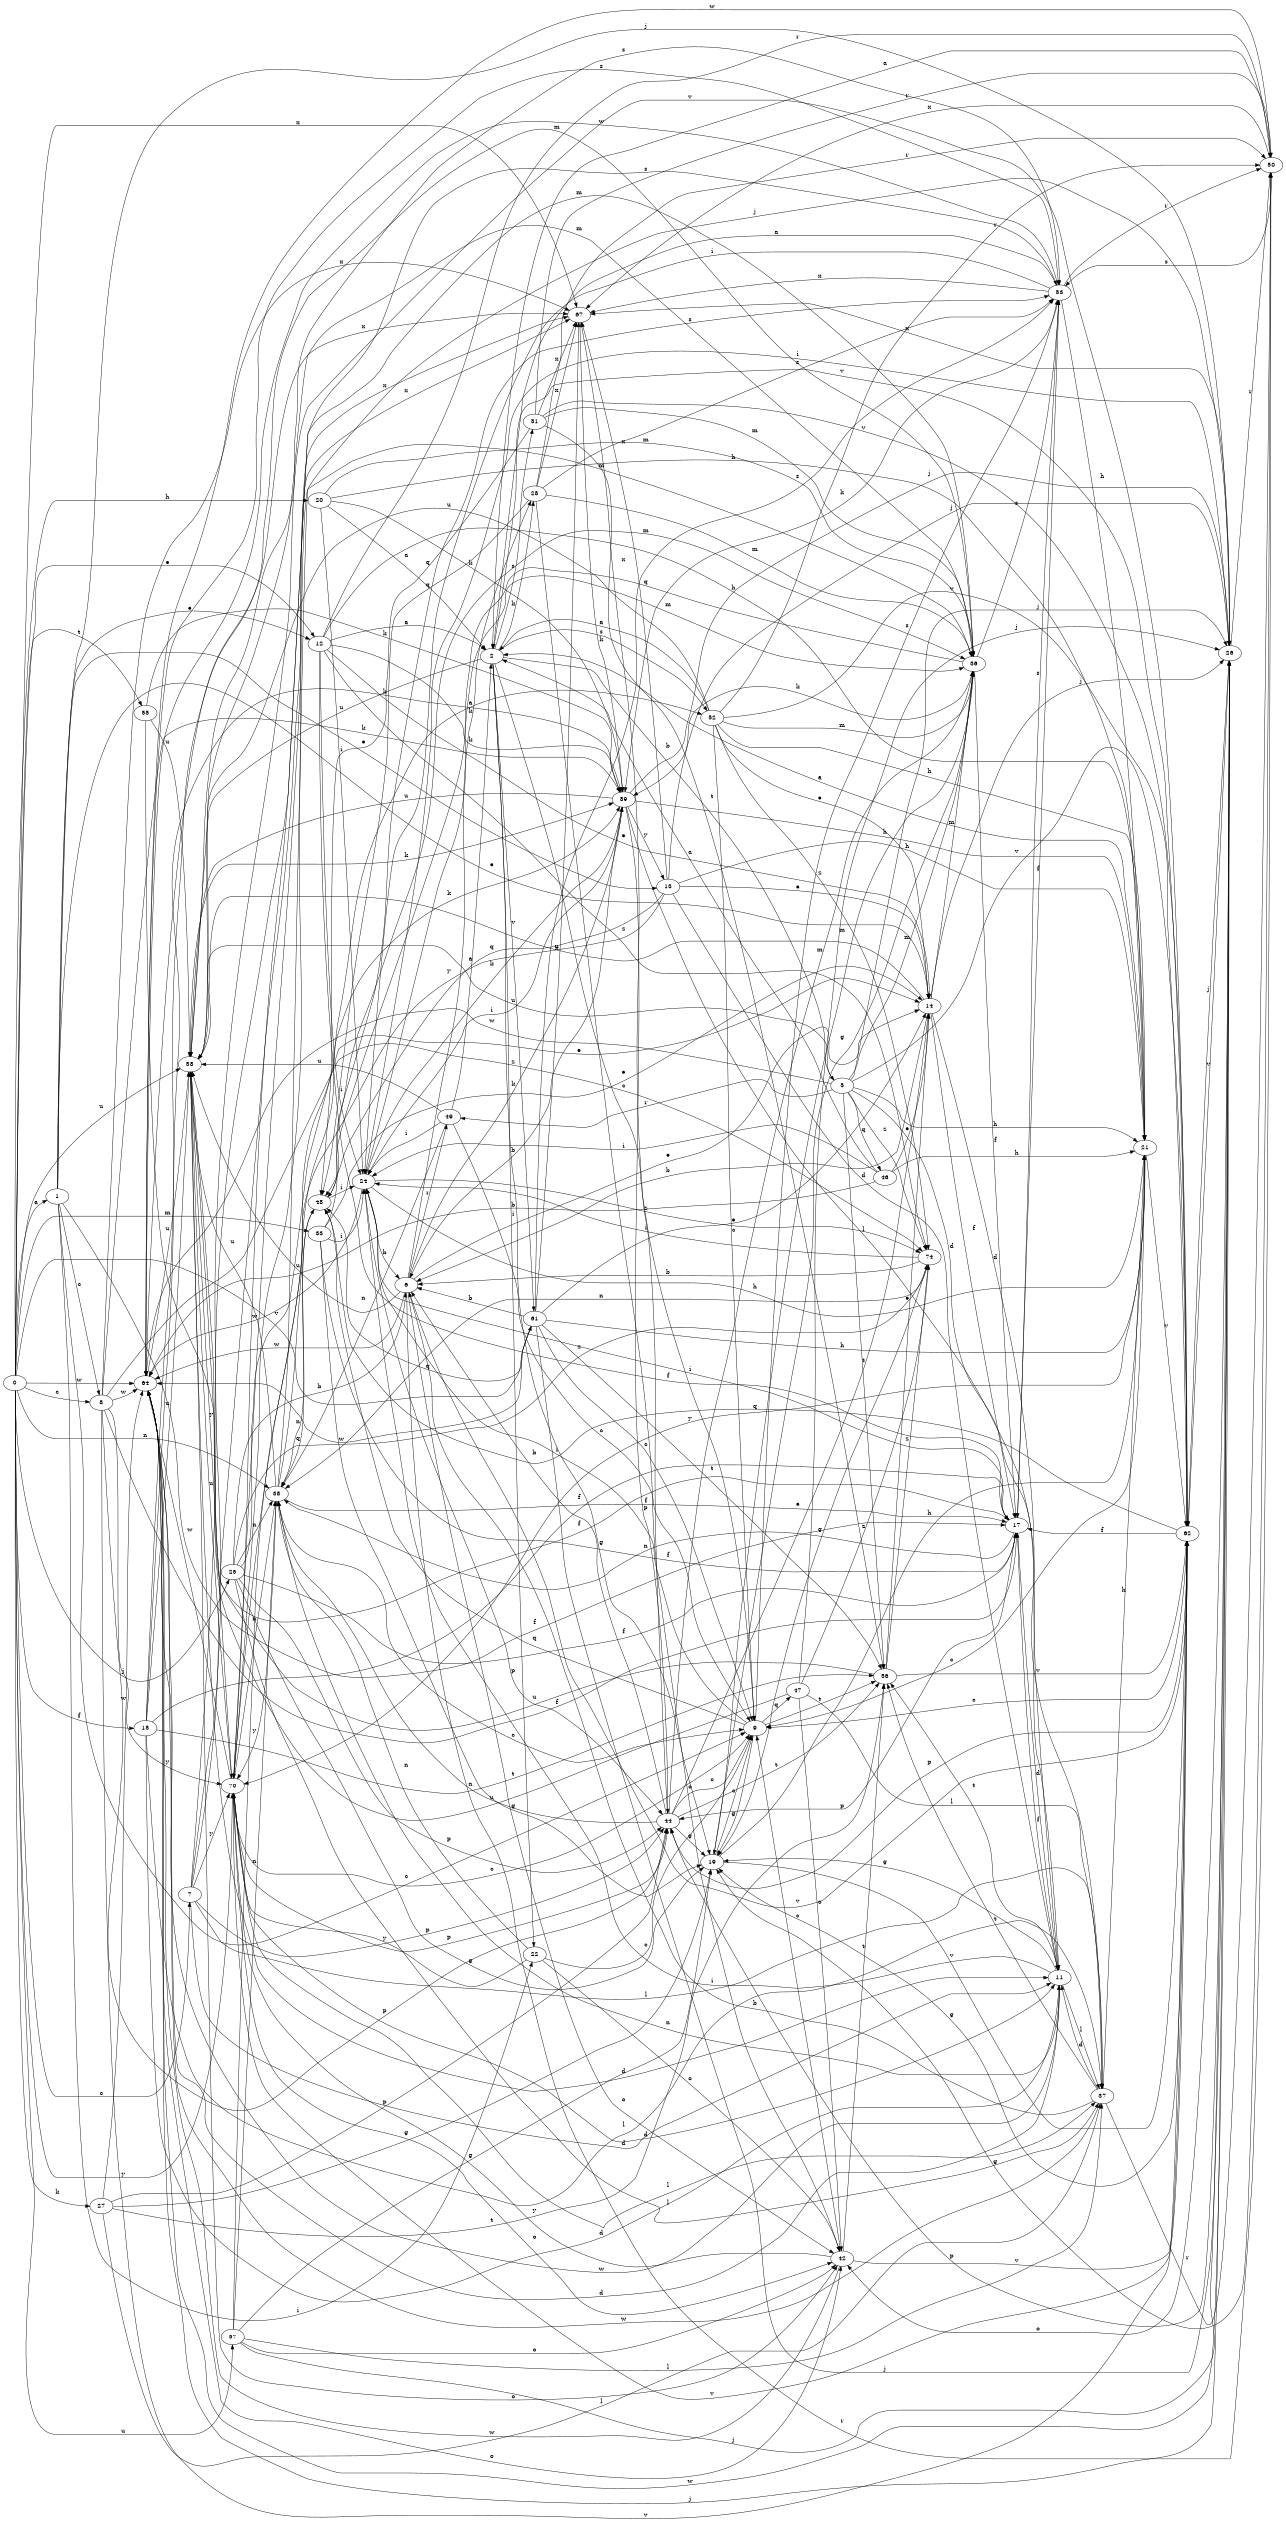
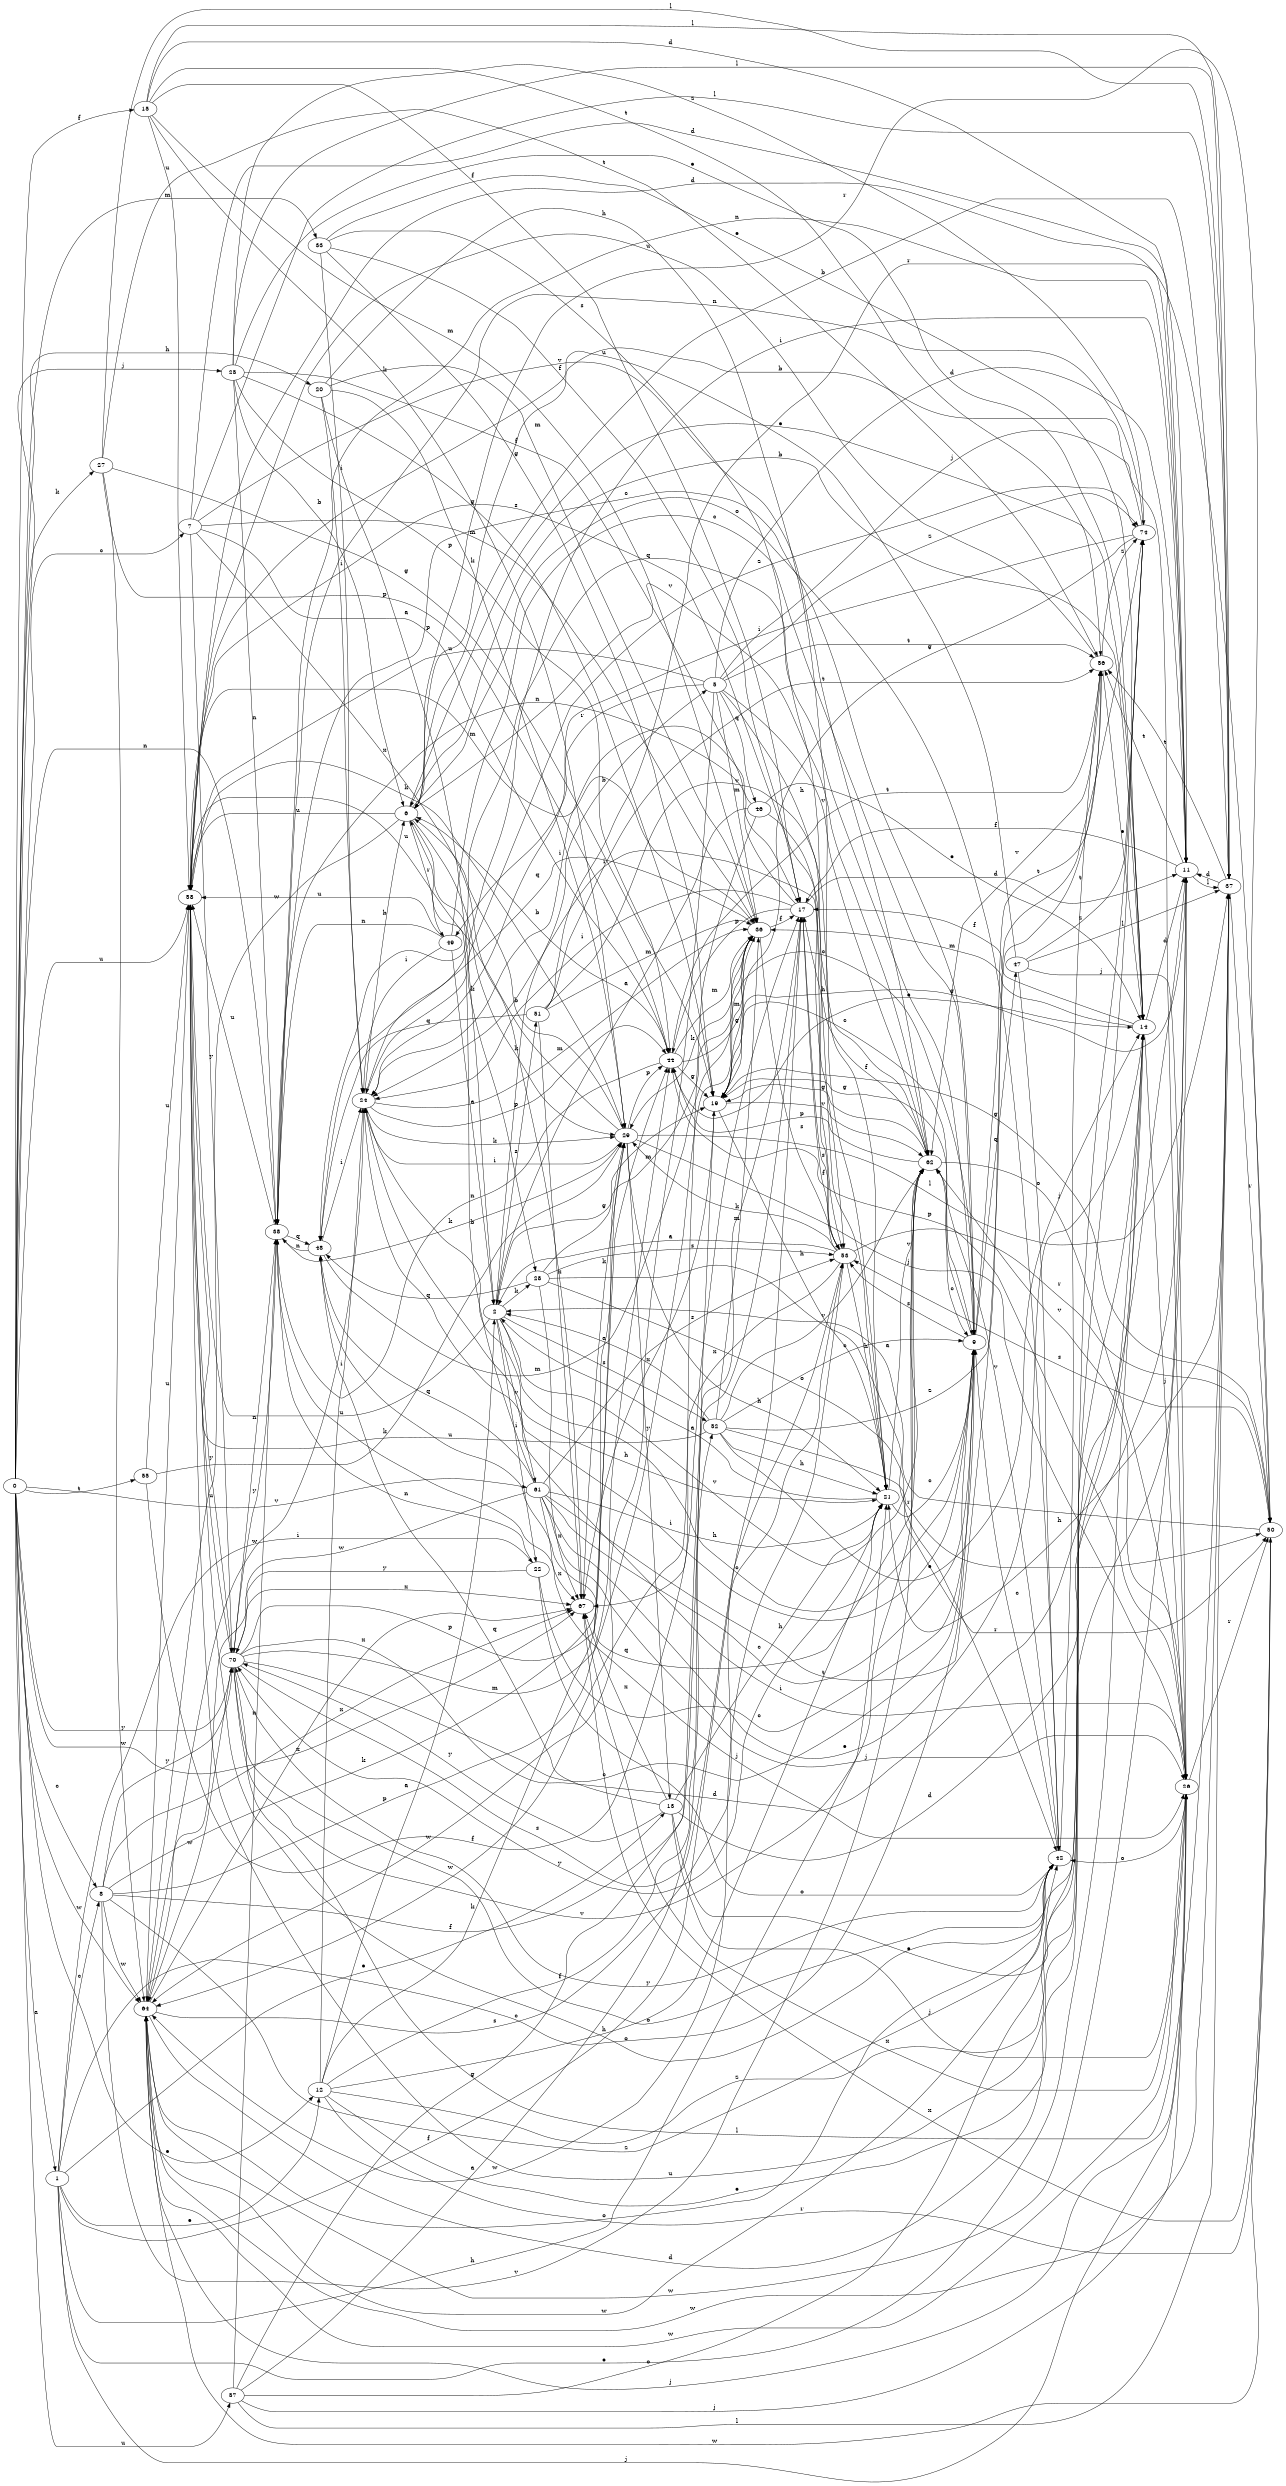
(624, 800) -> (626, 1136)
(513, 1205) -> (450, 1867)
(650, 1255) -> (656, 1354)
(661, 1505) -> none
none -> (593, 2231)
